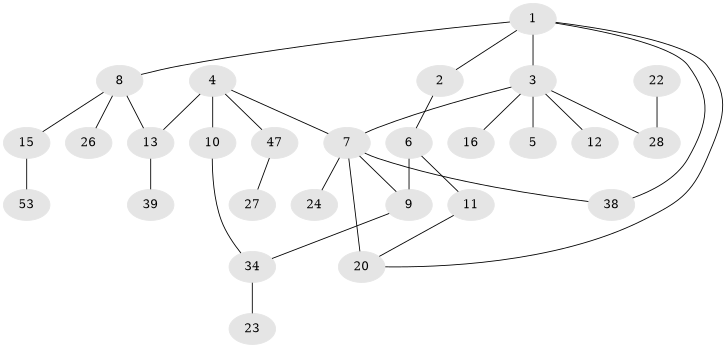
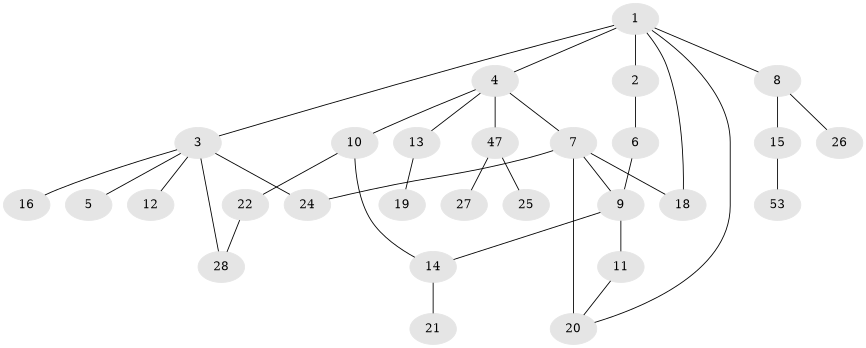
none -> (565, 50)
(437, 107) -> (253, 174)
(135, 112) -> none
(434, 168) -> (621, 236)
none -> (300, 174)
(151, 205) -> (402, 205)
none -> (526, 205)
(611, 205) -> (683, 205)
(252, 267) -> (433, 267)
(252, 329) -> (433, 329)
